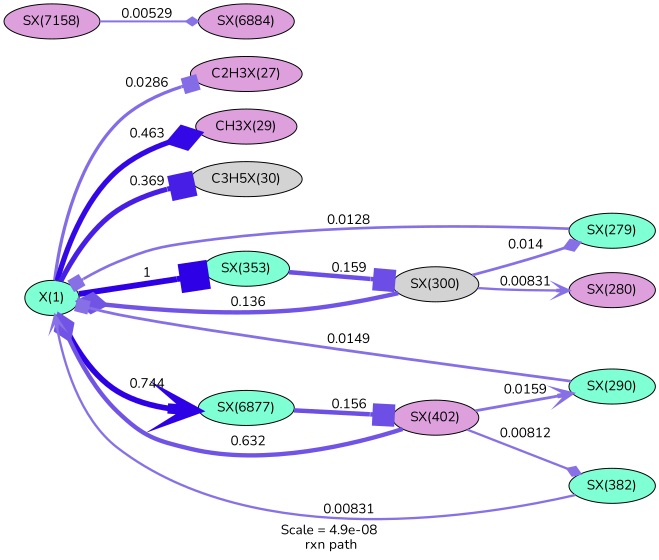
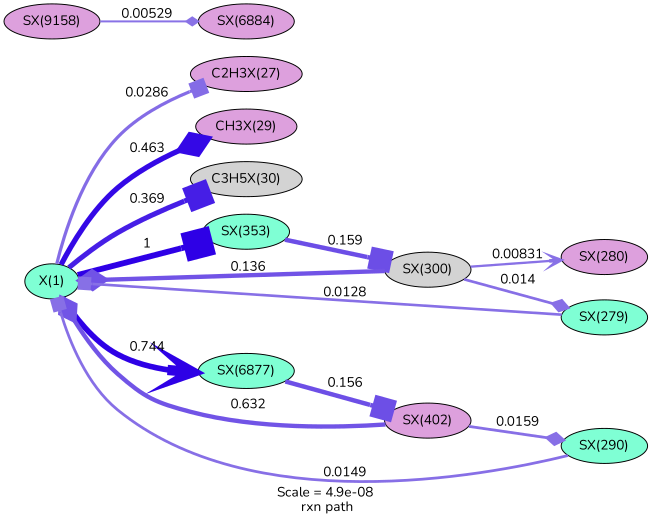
(52, 21) -> (52, 21)
(517, 403) -> (508, 432)
(612, 486) -> none
